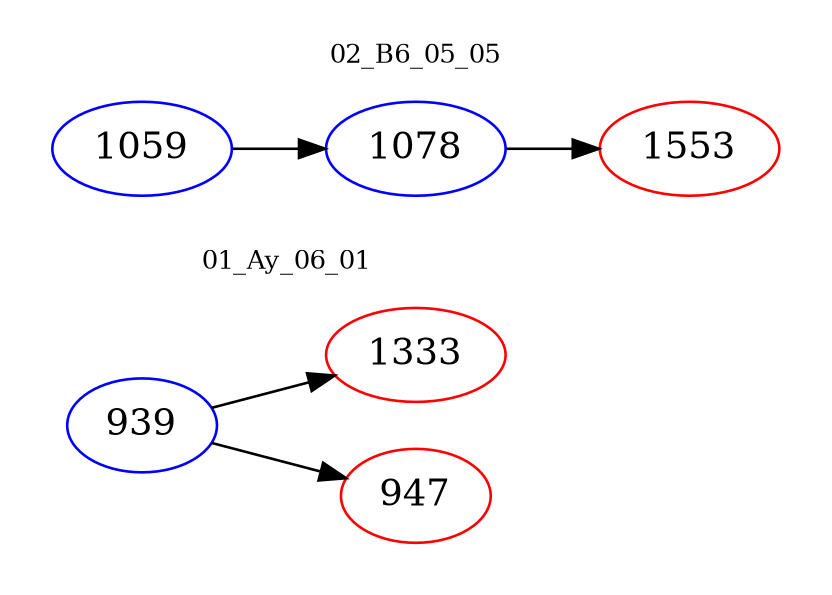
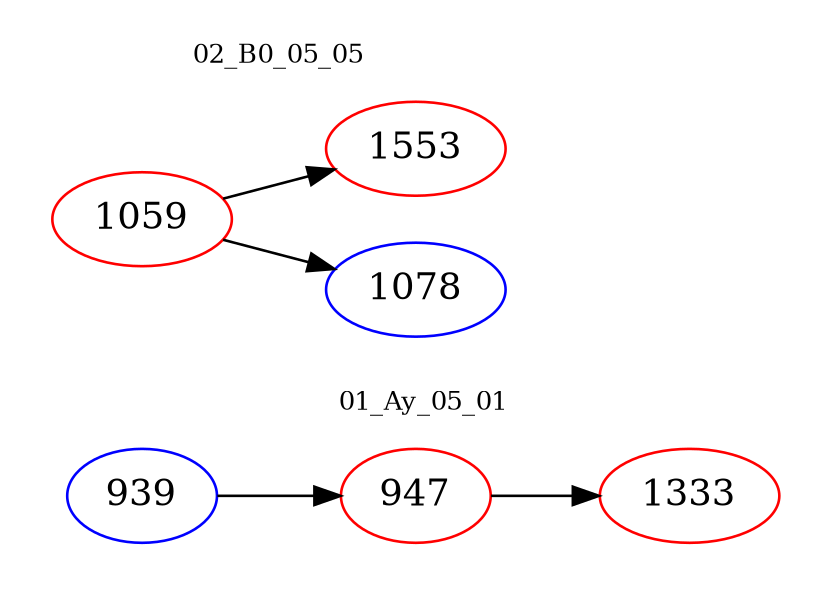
(416, 56) -> (279, 56)
(142, 149) -> (142, 219)
(539, 149) -> (266, 187)
(287, 262) -> (423, 403)
(260, 395) -> (532, 496)
